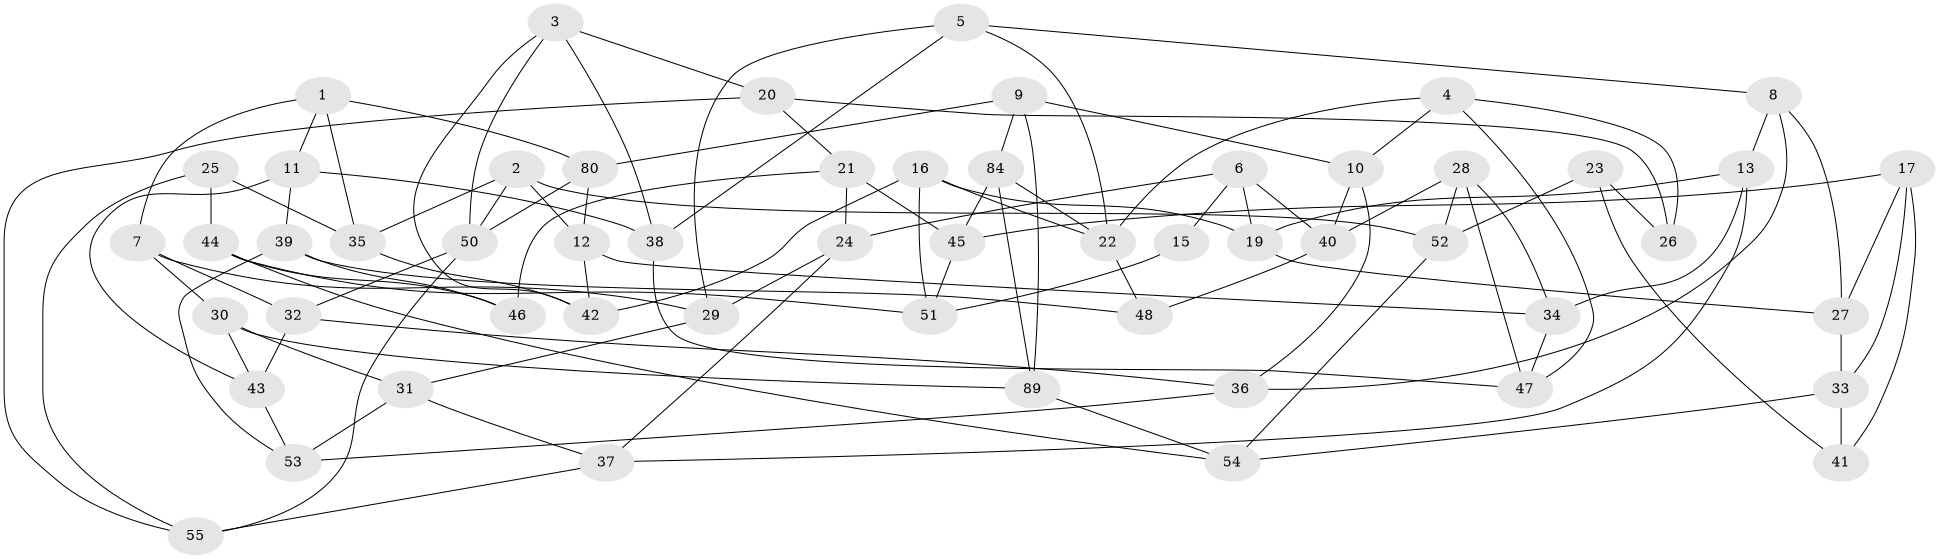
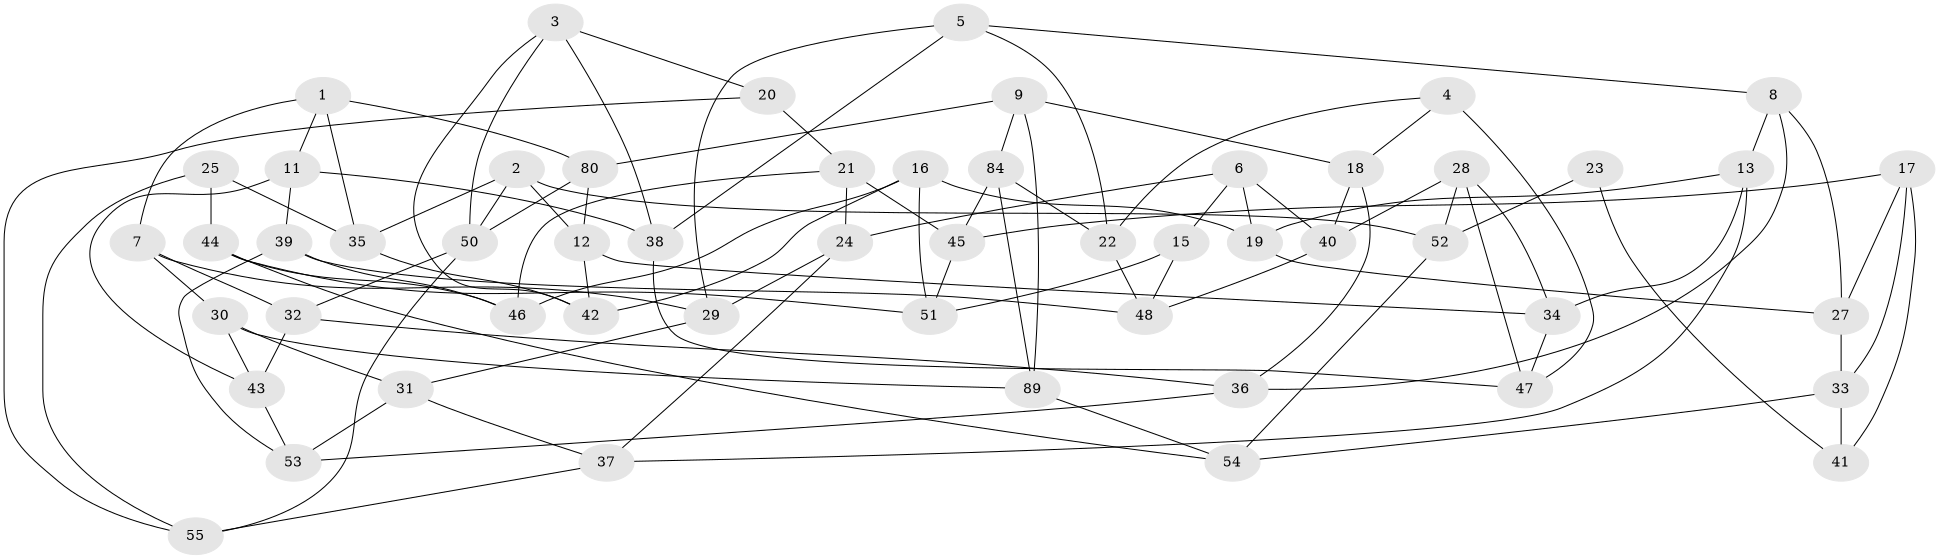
(1356, 169) -> (1356, 169)
(1045, 220) -> (721, 247)
(1669, 243) -> none
none -> (1163, 279)
